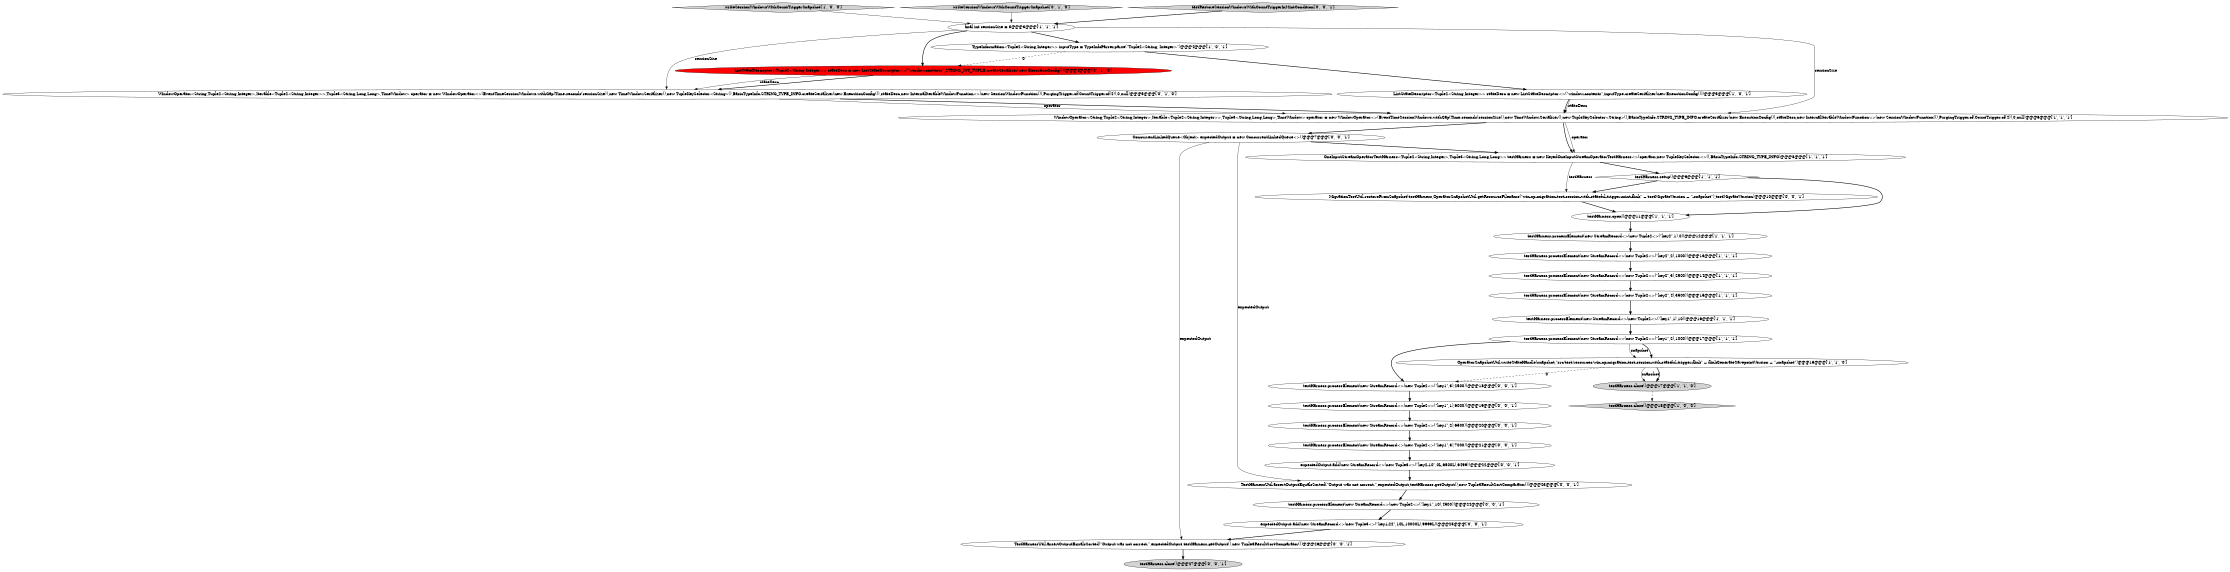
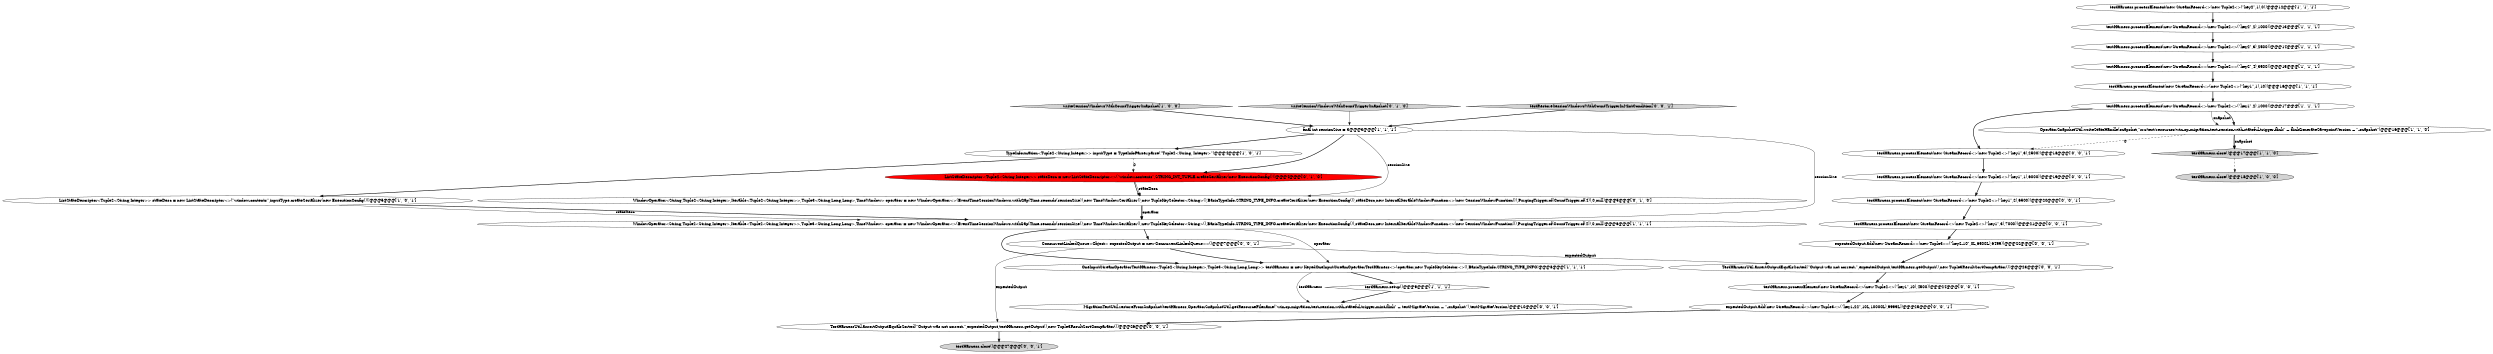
(893, 17) -> (1232, 118)
(1630, 217) -> none
(1652, 386) -> (2235, 154)
(1652, 406) -> (2235, 177)
